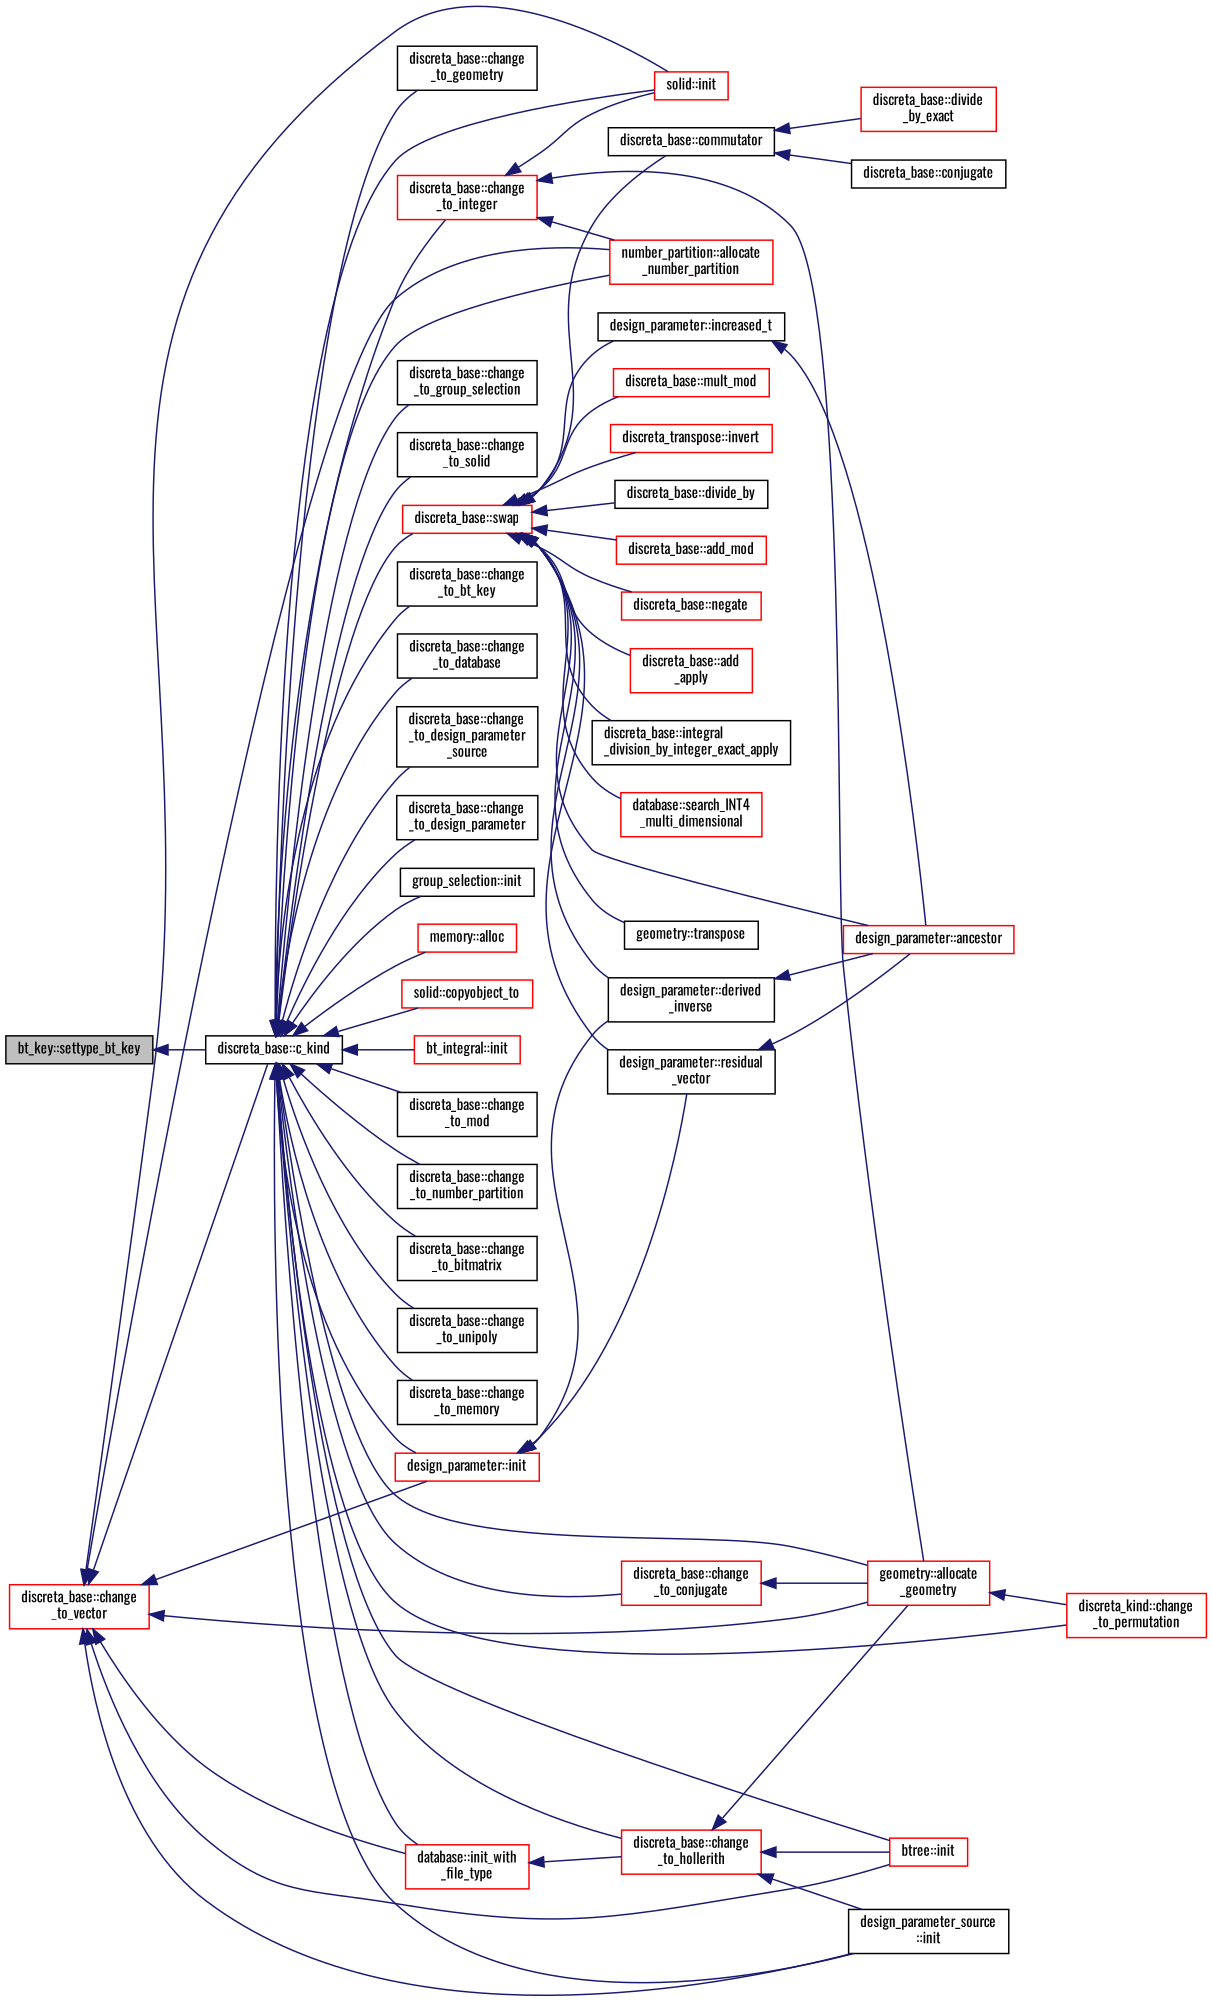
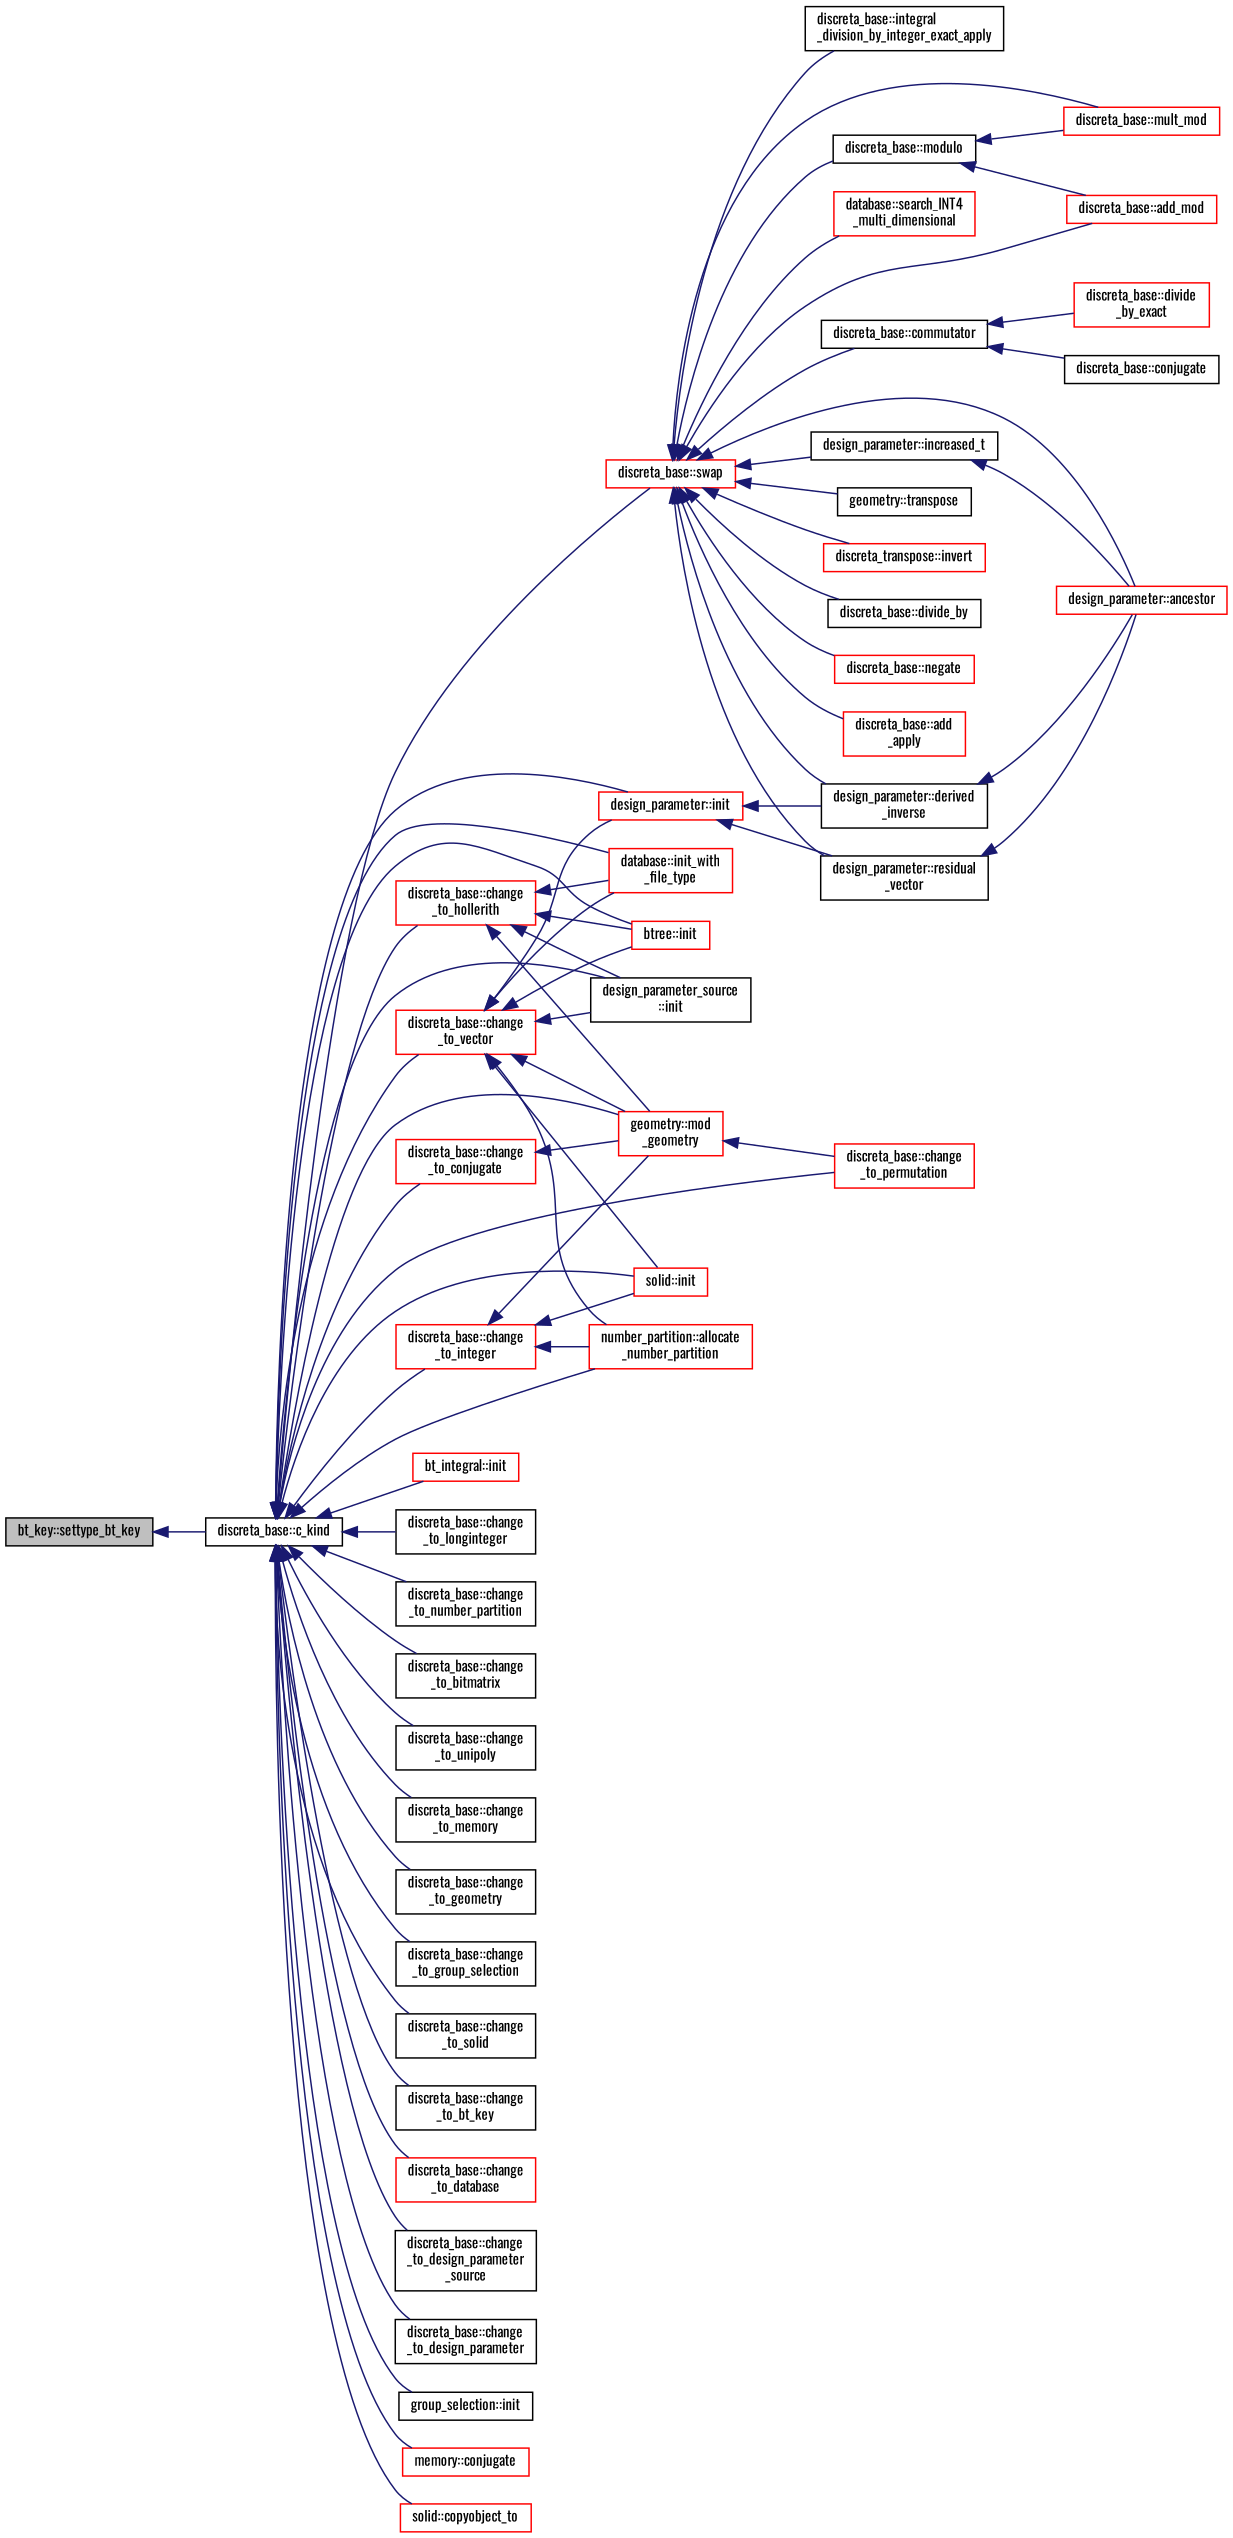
none -> (904, 149)
(467, 656) -> (466, 2180)
(467, 938) -> (466, 2462)
(467, 1114) -> (466, 1532)
(181, 1317) -> (329, 1208)
(929, 1583) -> (671, 1134)
(1137, 1616) -> (904, 1166)
(583, 1859) -> (579, 885)
